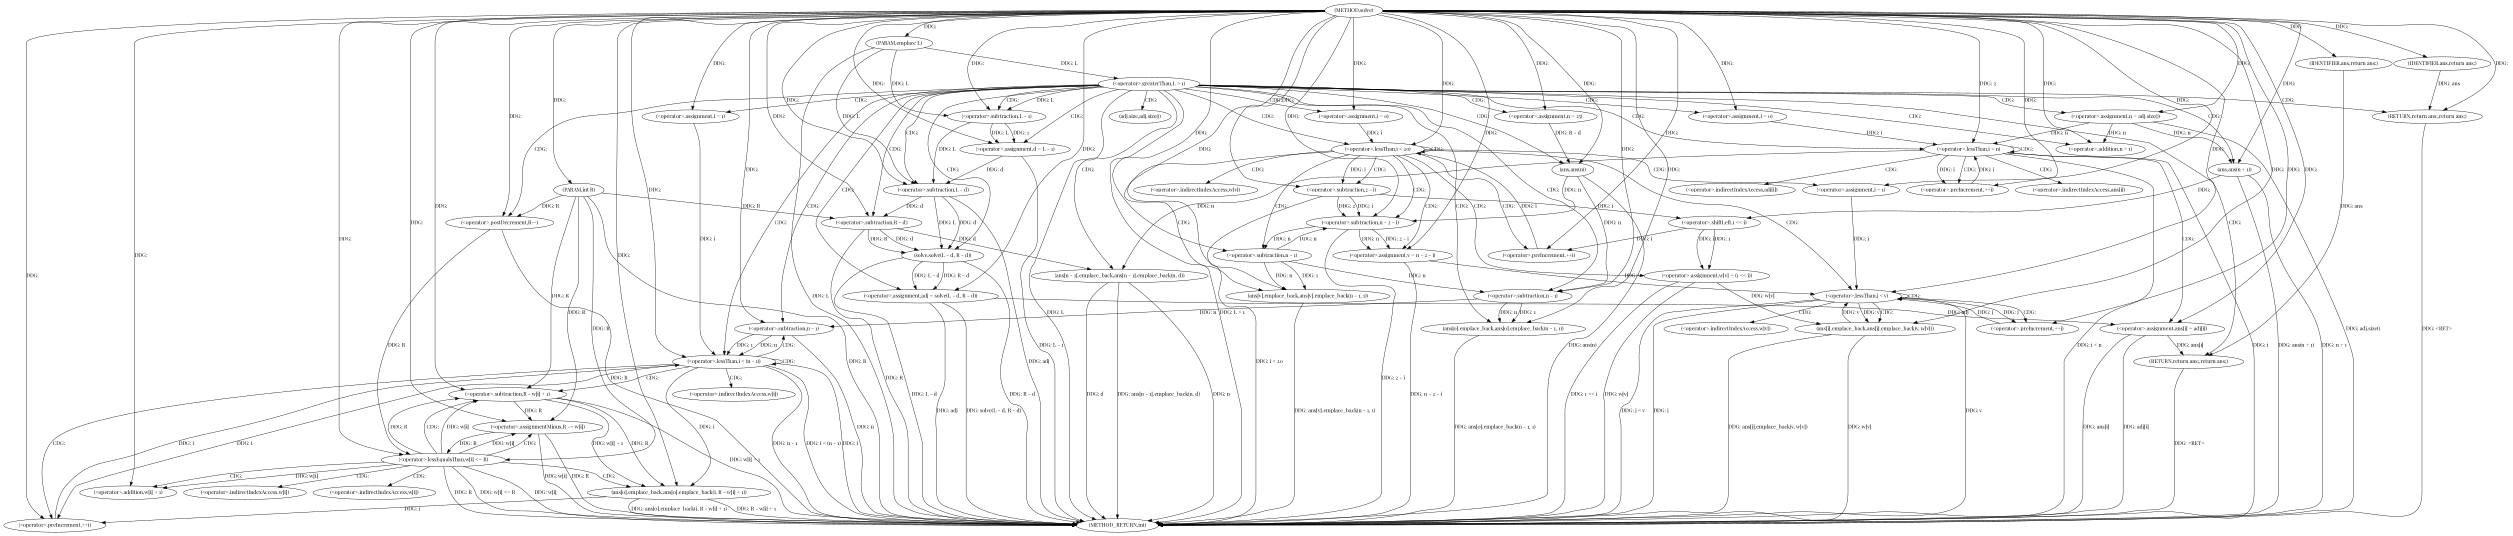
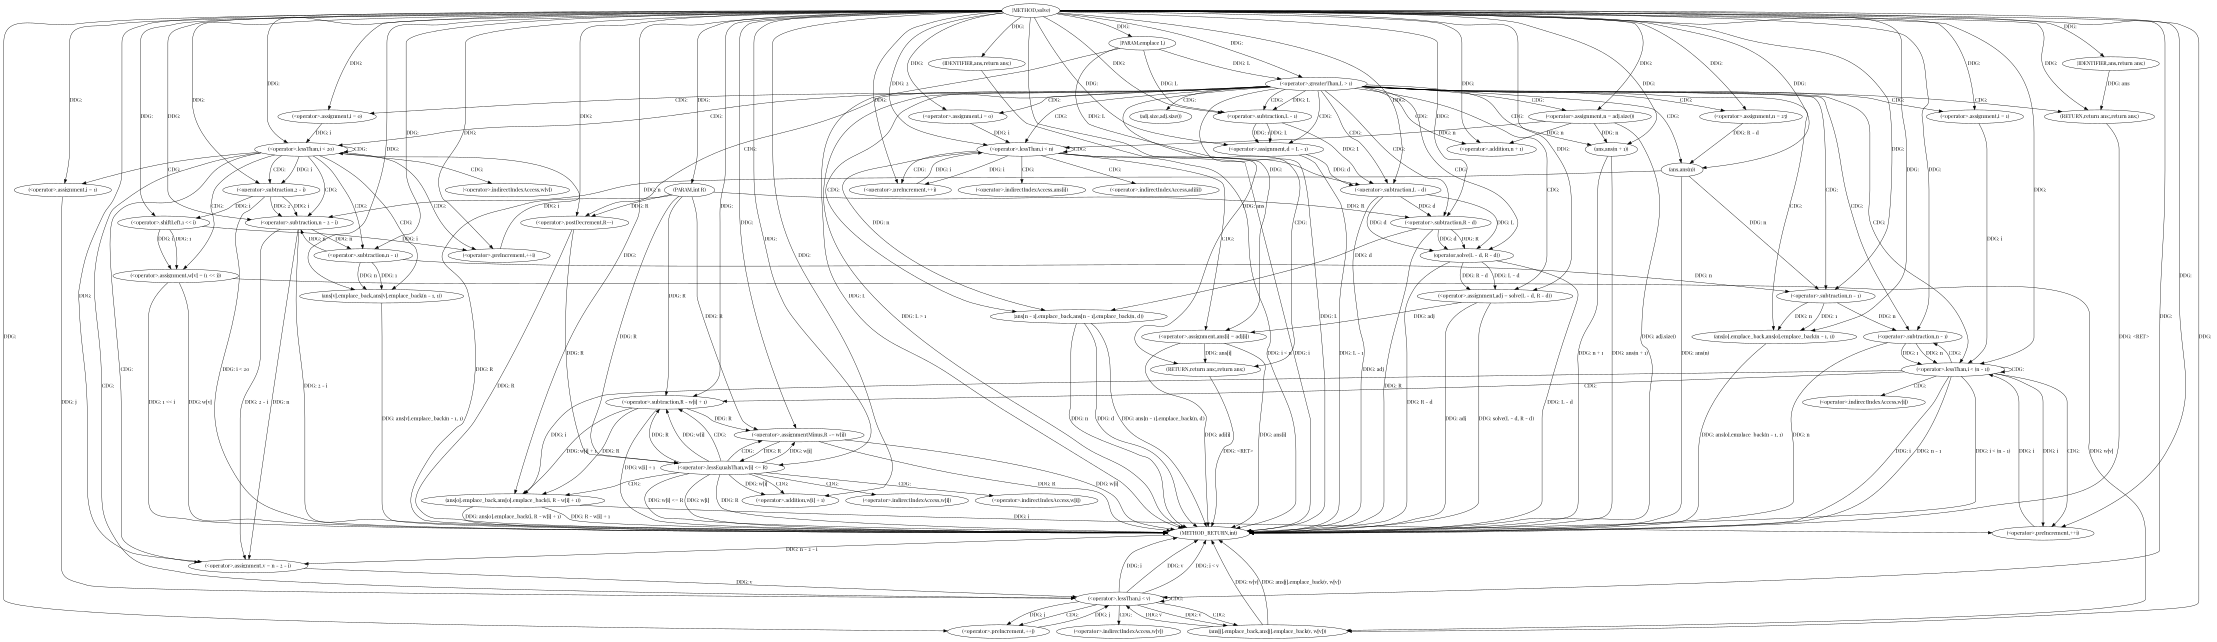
none -> (1181, 35)
(1988, 212) -> (479, 15)
(943, 256) -> (1467, 256)
(1406, 504) -> (738, 549)
